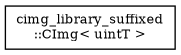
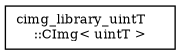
(90, 28) -> (90, 28)
